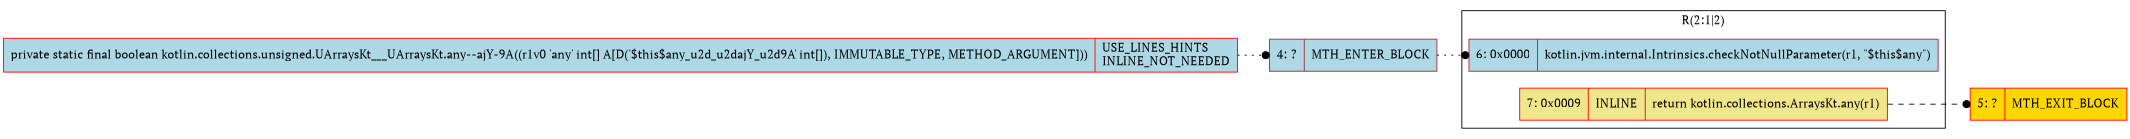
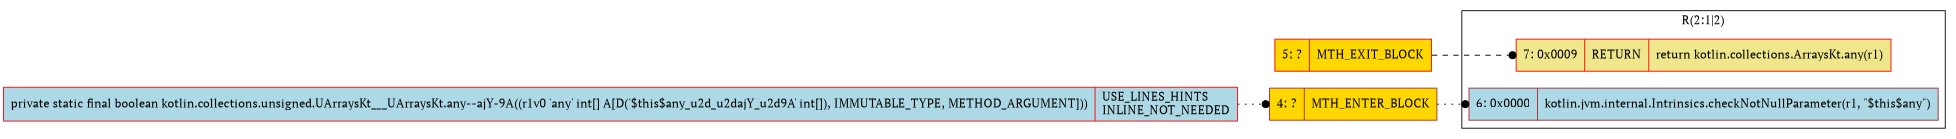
(1353, 55) -> (1353, 104)
(1617, 104) -> (1617, 55)
(1925, 104) -> (1470, 55)
